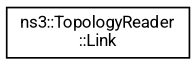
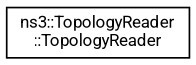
(98, 33) -> (98, 33)
